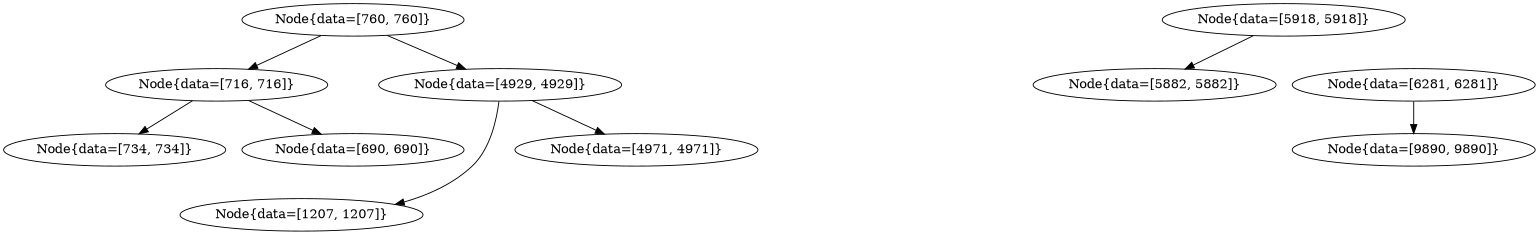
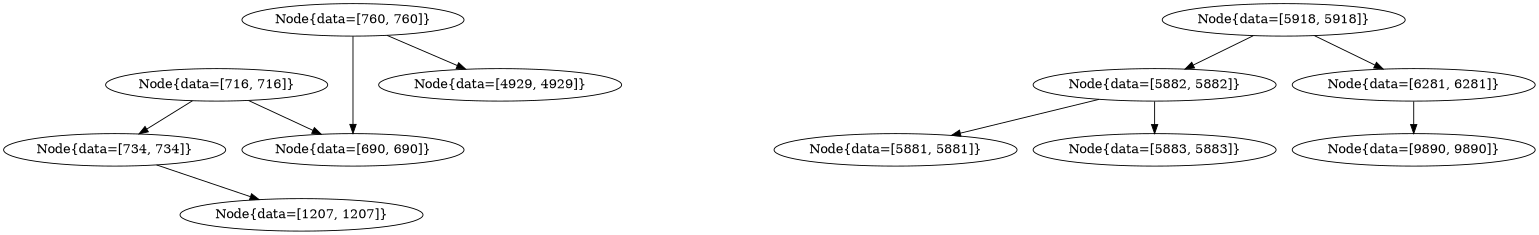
none -> (1345, 50)
(289, 51) -> (353, 80)
(636, 150) -> none
none -> (896, 150)
none -> (1155, 150)
(470, 168) -> (203, 181)
